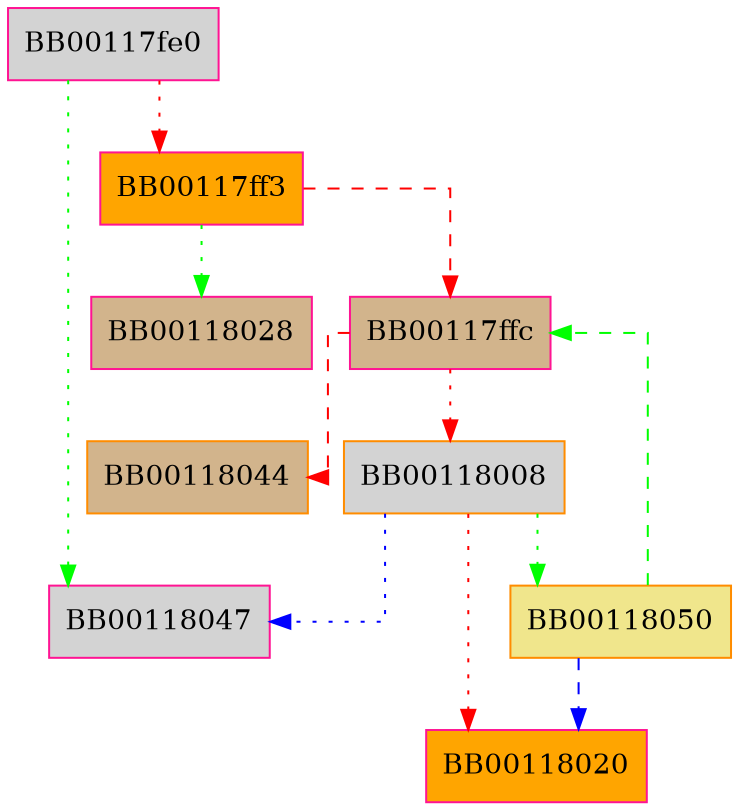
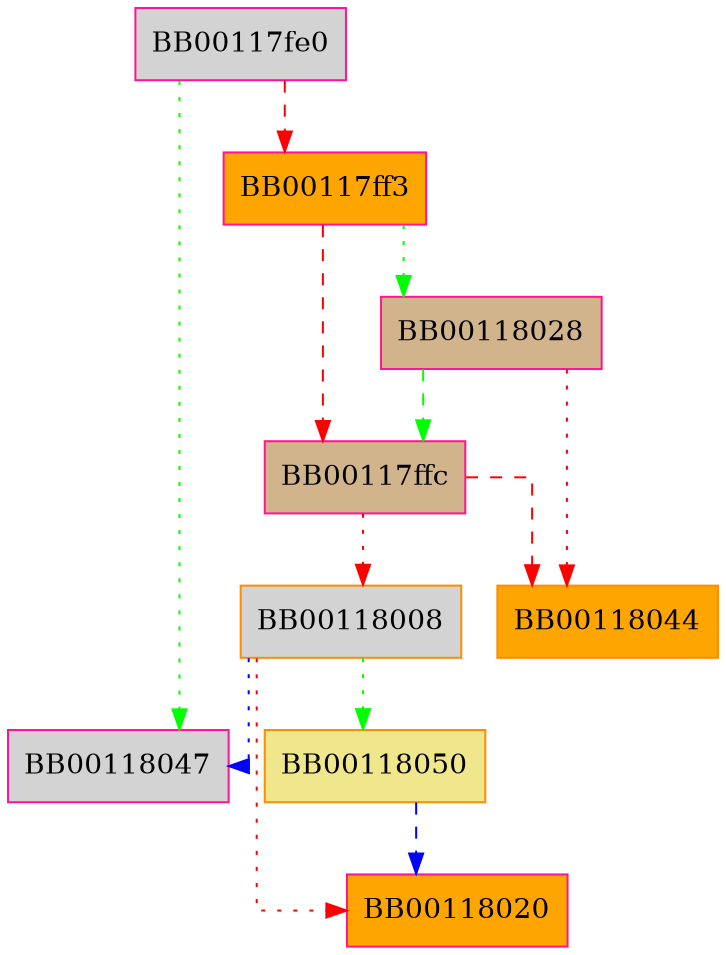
(159, 106) -> (285, 106)
(648, 421) -> (423, 395)
none -> (567, 467)
(198, 477) -> (608, 622)
